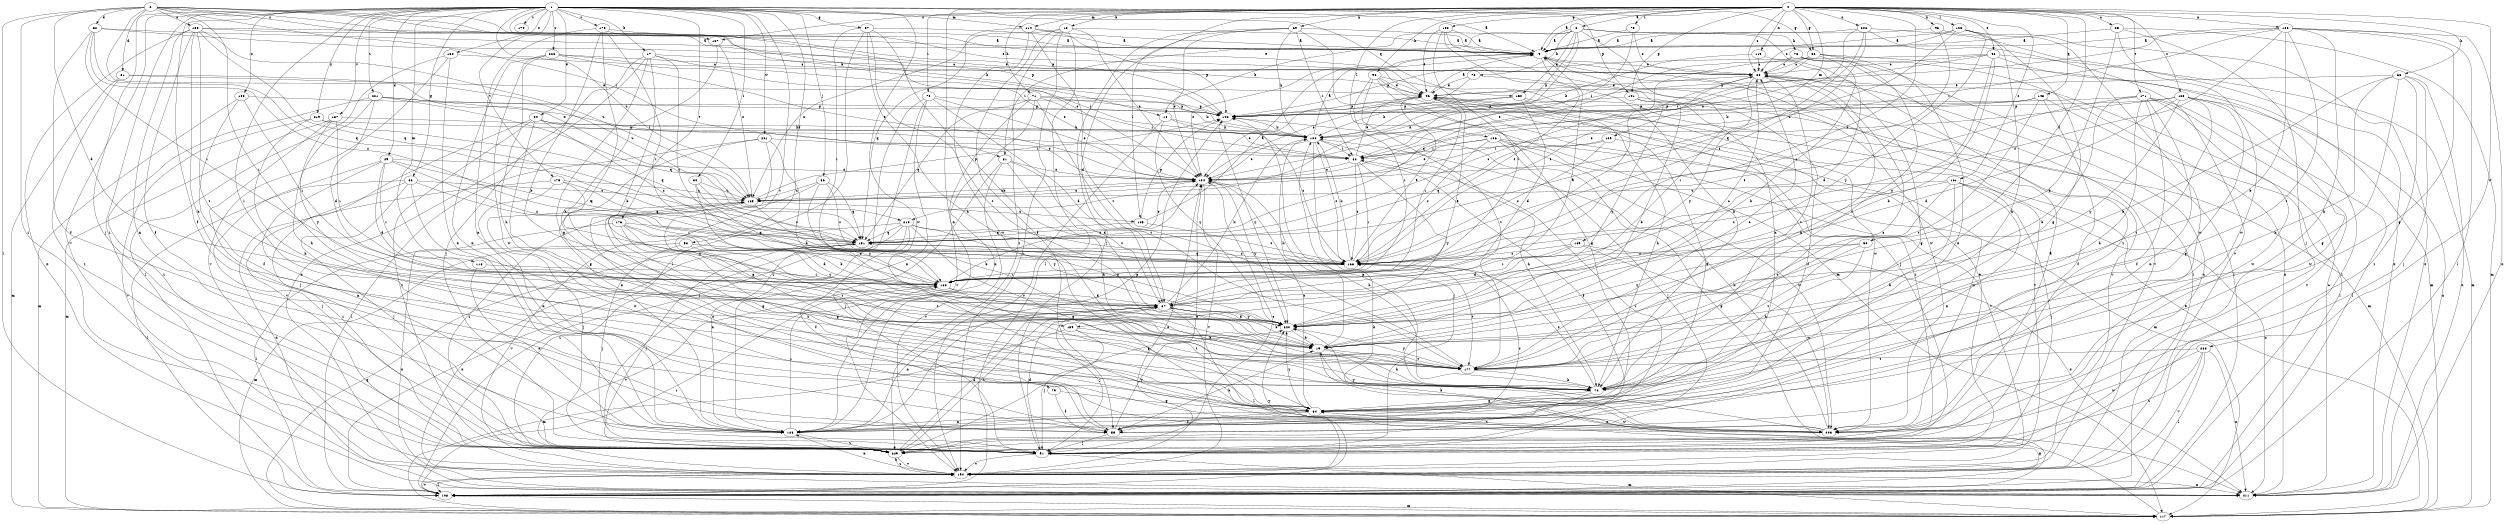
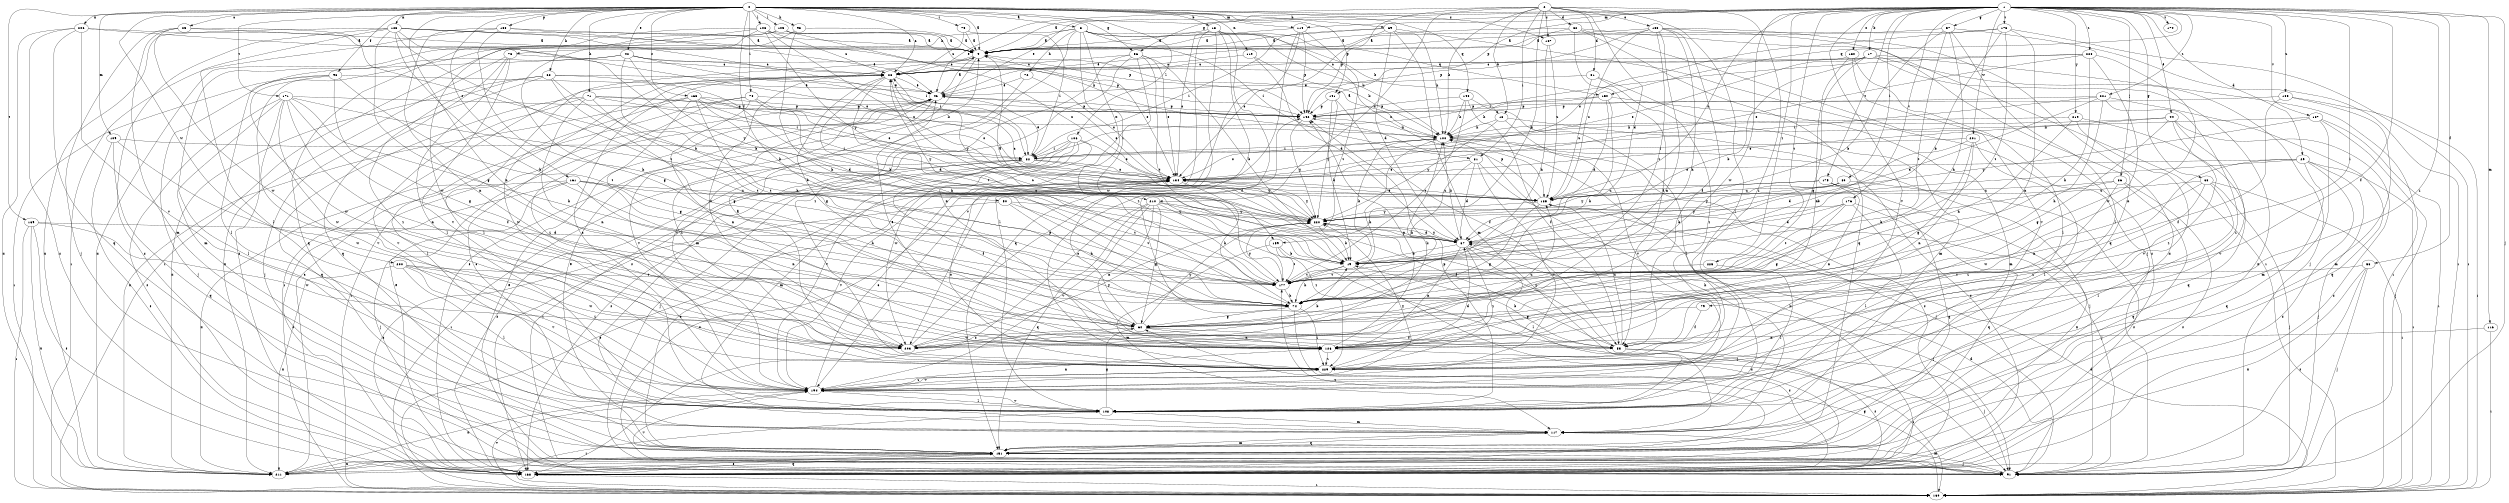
(1415, 41) -> (371, 41)
(945, 209) -> (1129, 163)
(1449, 226) -> none
none -> (1710, 264)
